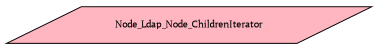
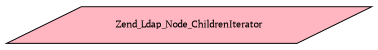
(189, 25) -> (189, 25)
